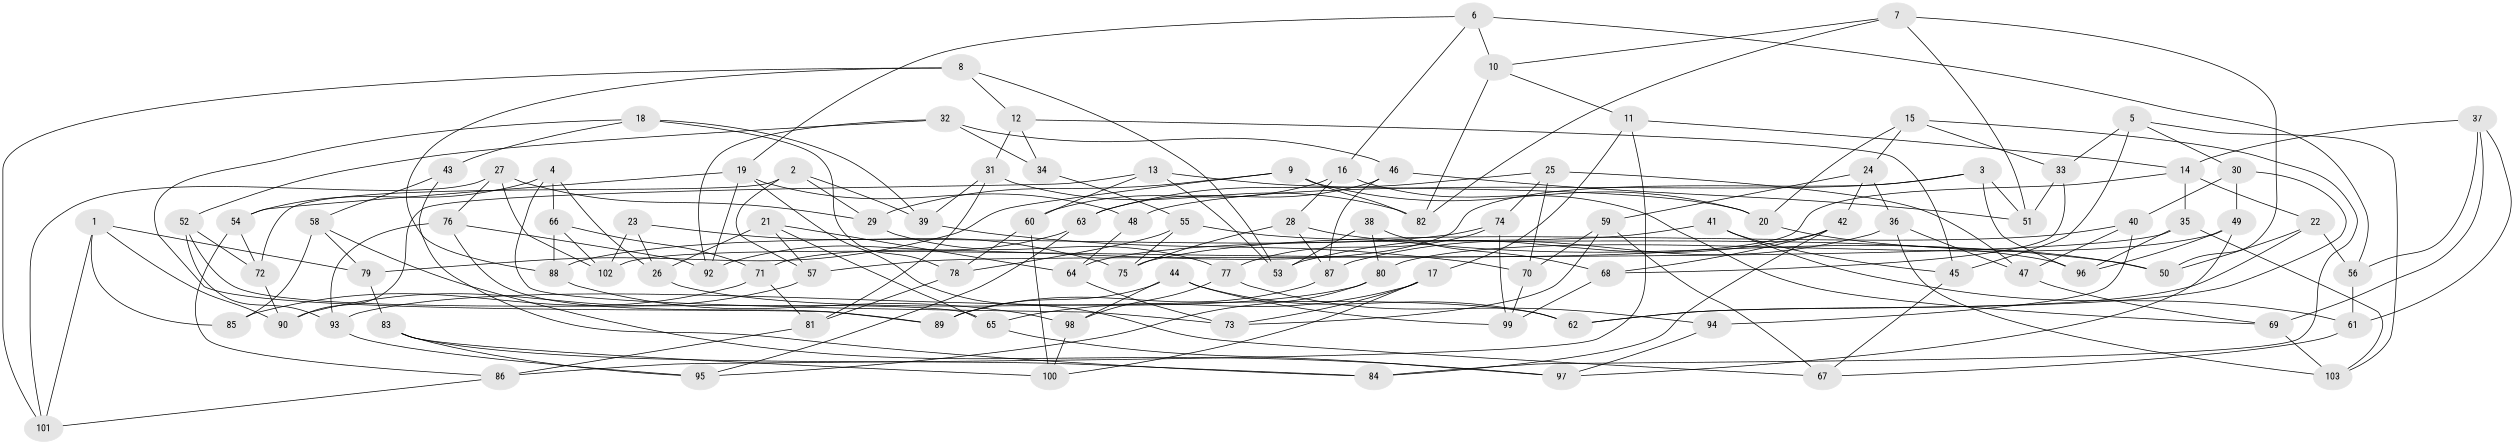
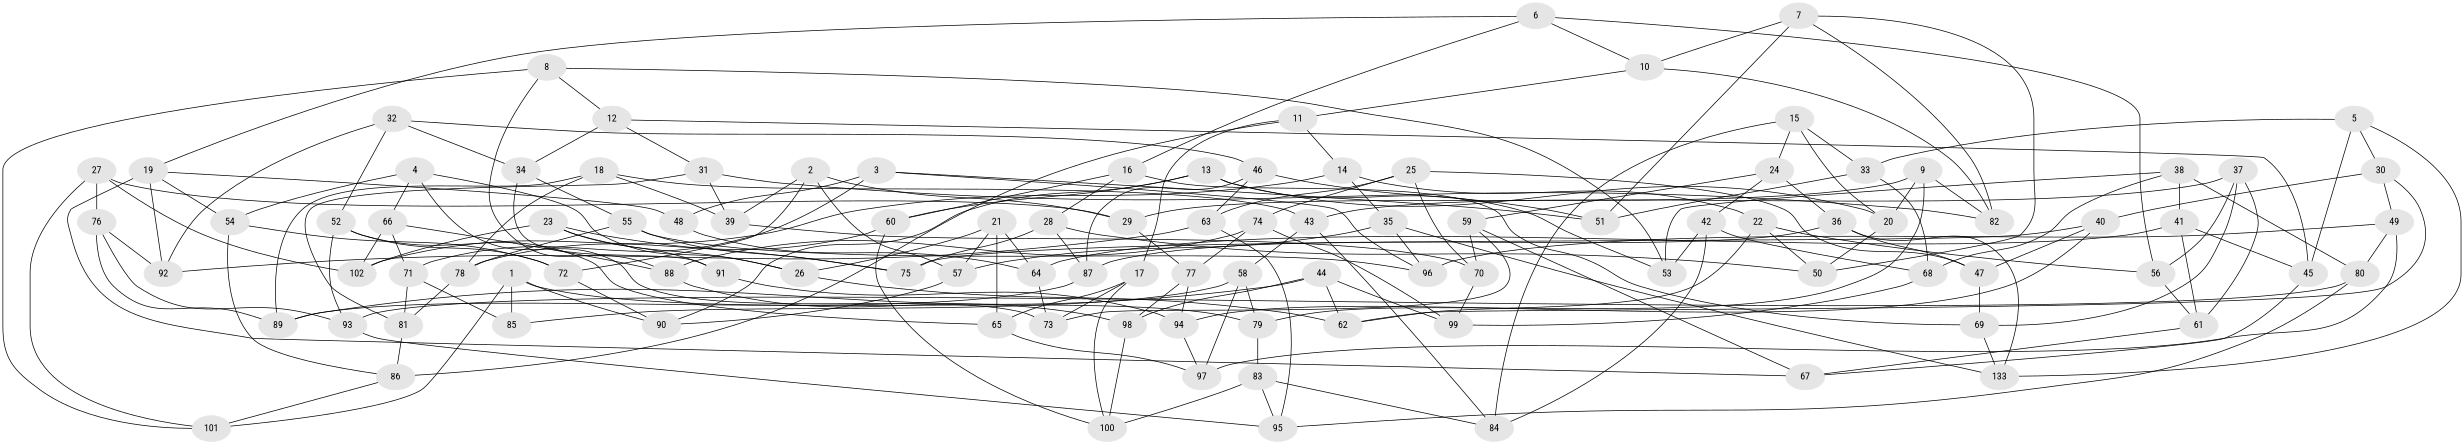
(2334, 132) -> (1887, 201)
none -> (2179, 196)
none -> (721, 274)
(2333, 377) -> (2000, 377)
